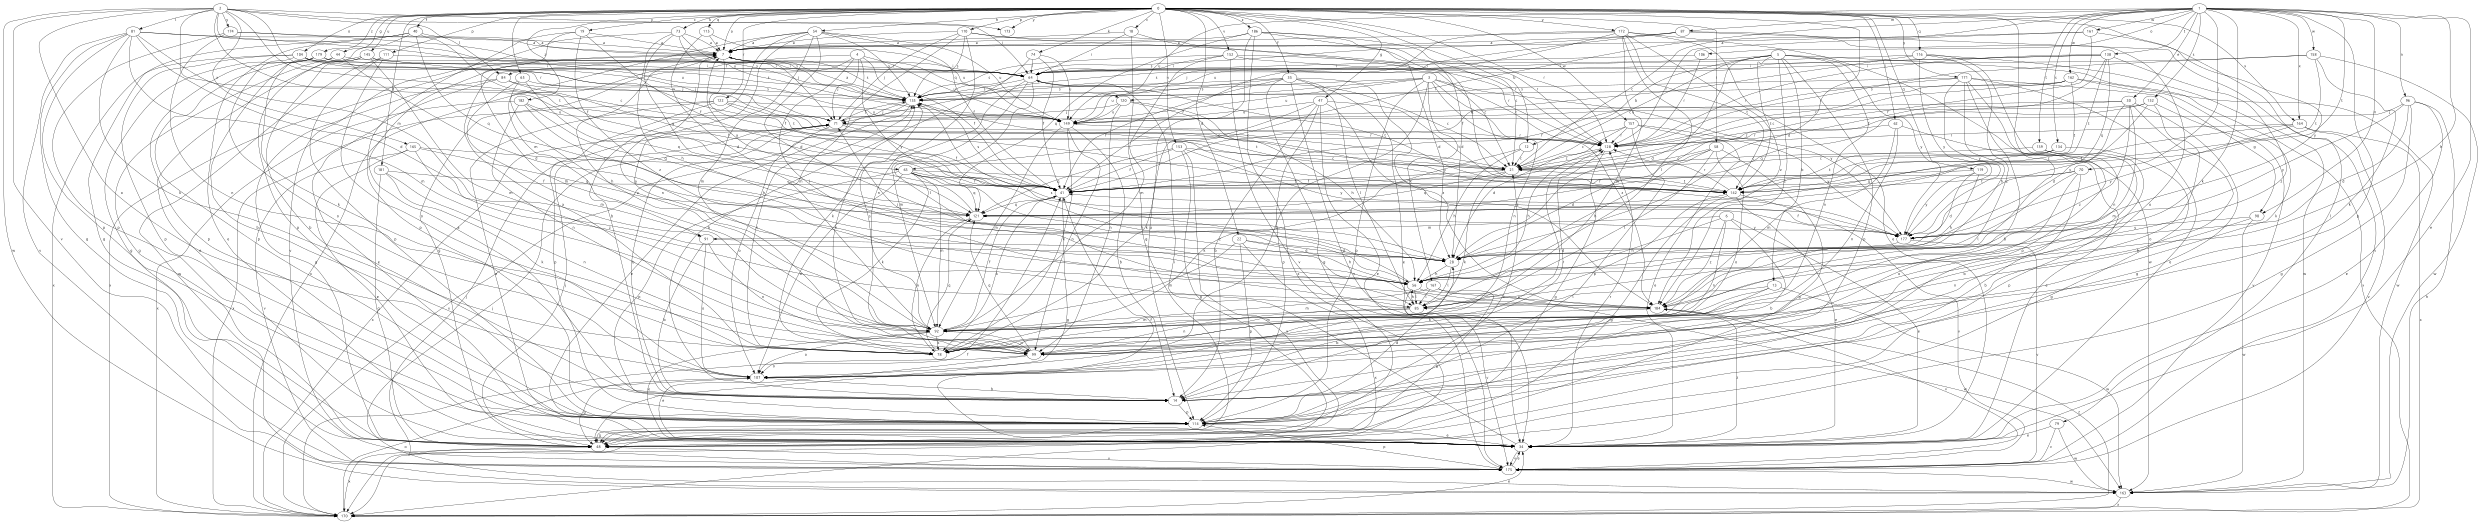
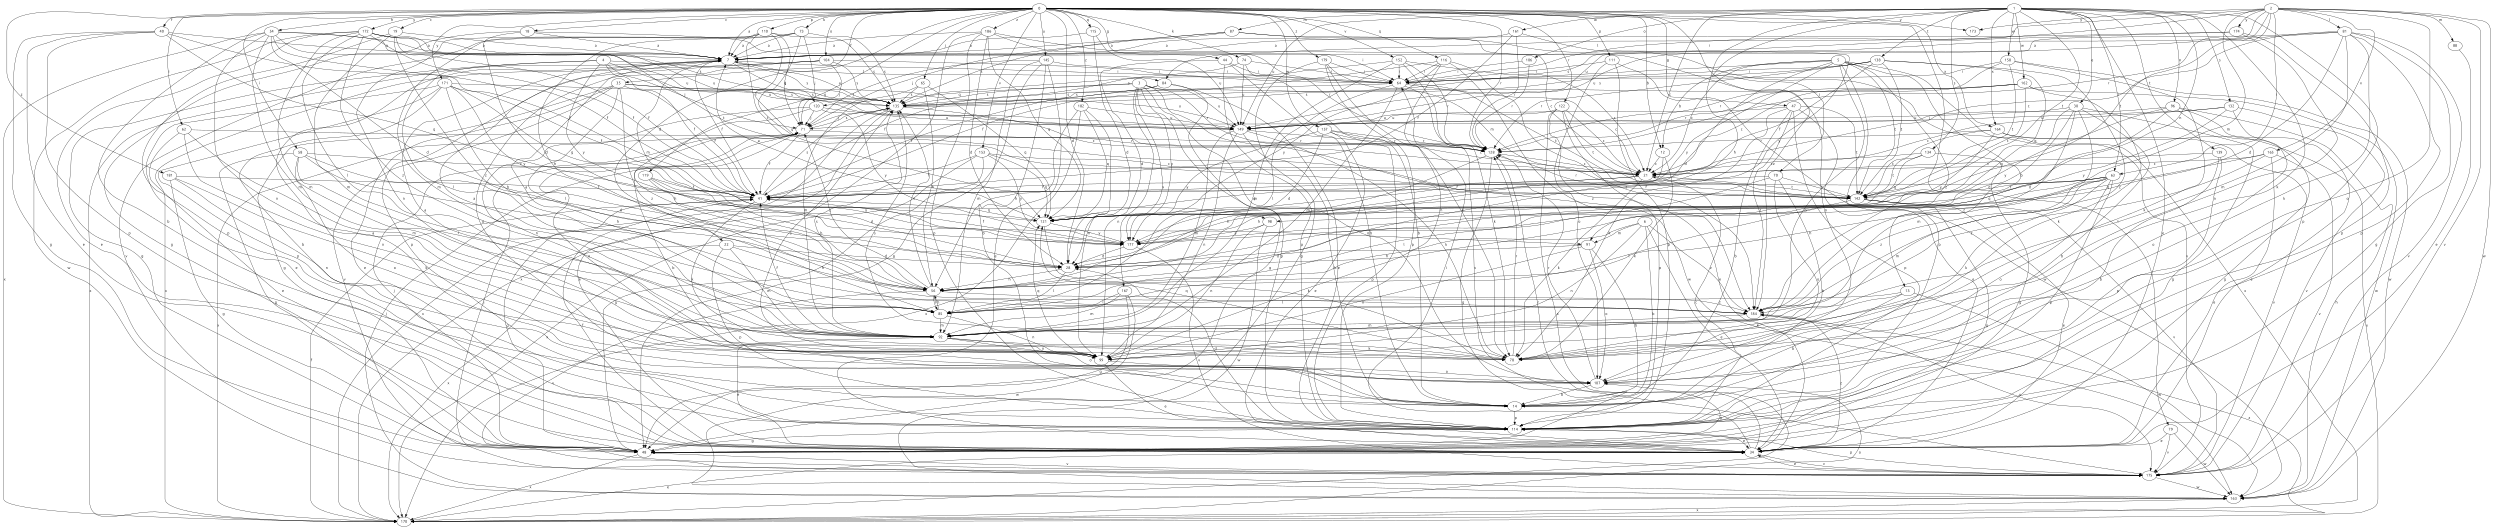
none -> (2455, 46)
(794, 124) -> (1492, 129)
